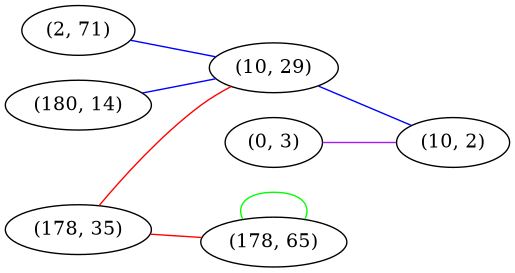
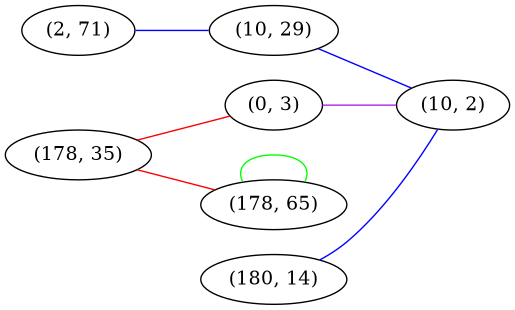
(179, 86) -> (386, 202)
(160, 140) -> (183, 128)
